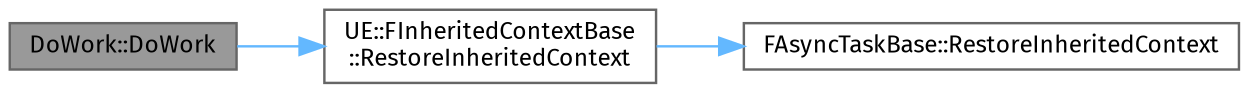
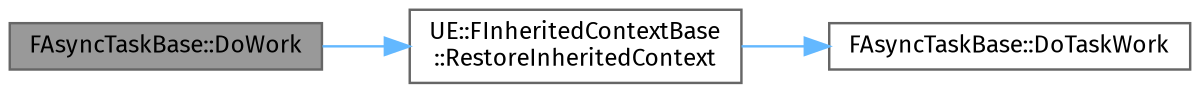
(123, 46) -> (166, 46)
(991, 46) -> (1010, 46)
